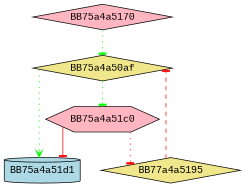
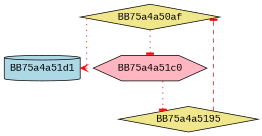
(103, 17) -> none
(103, 92) -> (150, 41)
(39, 110) -> (87, 44)
(63, 140) -> none
(171, 170) -> (188, 119)
